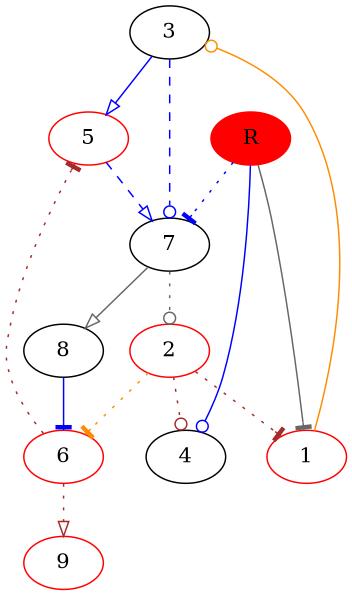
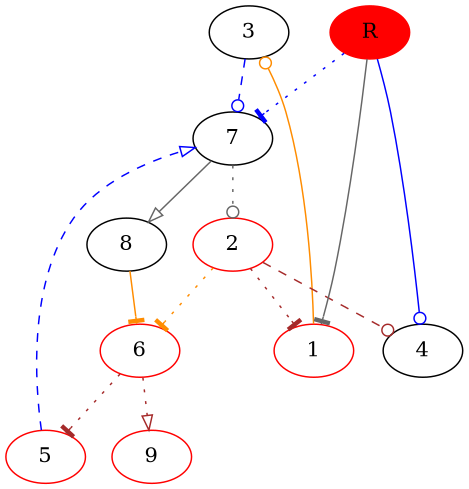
(134, 80) -> none
(177, 398) -> (338, 303)
(64, 400) -> (133, 294)
